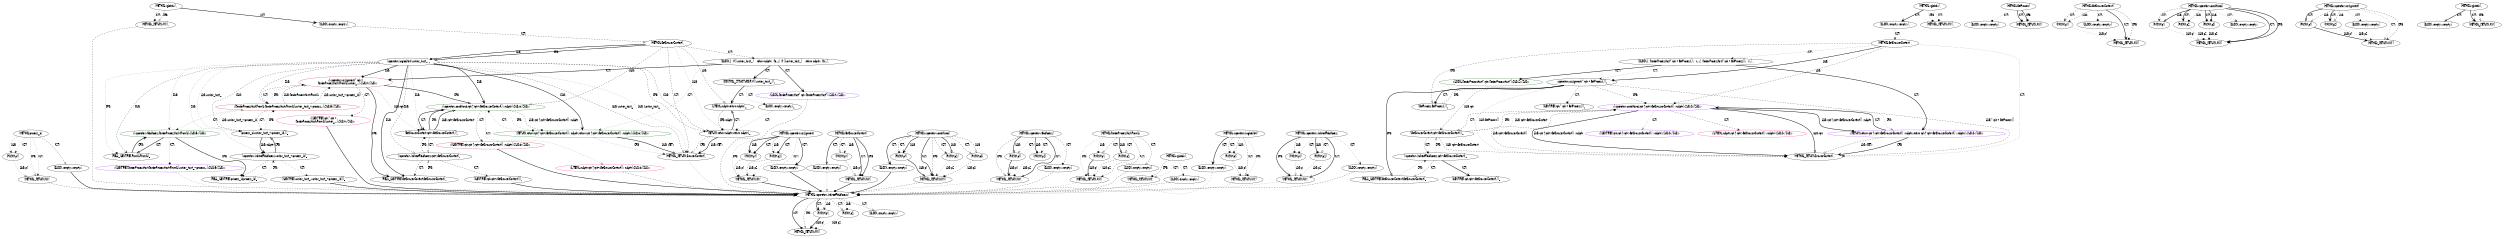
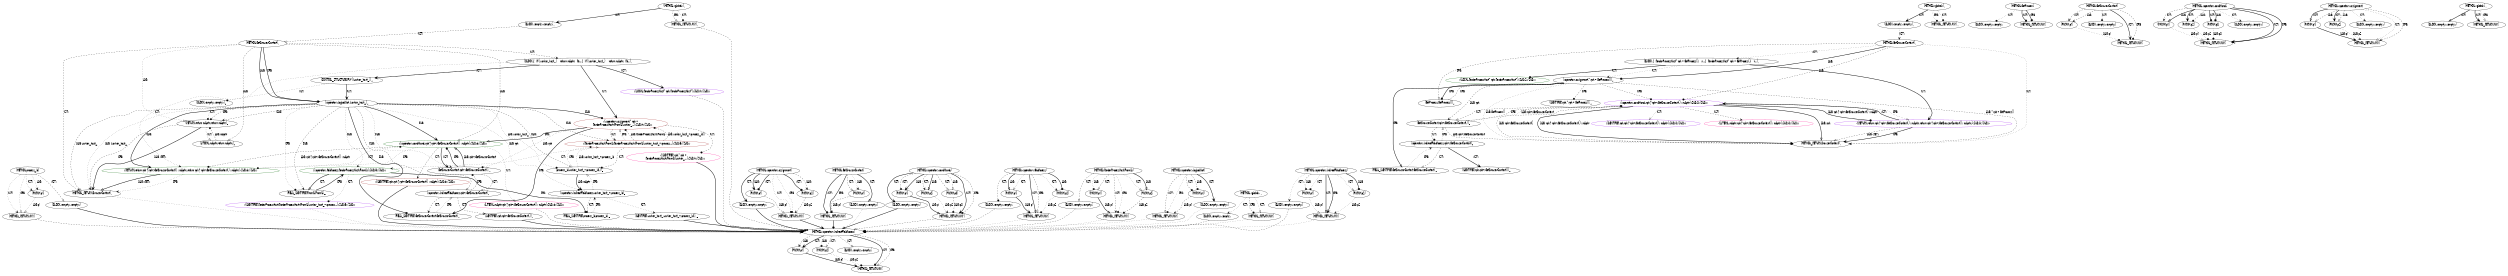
(738, 93) -> (347, 91)
(1445, 96) -> (1452, 92)
(1577, 96) -> (1585, 92)
(194, 107) -> (514, 144)
(726, 120) -> (221, 135)
(734, 121) -> (206, 134)
(275, 146) -> (592, 182)
